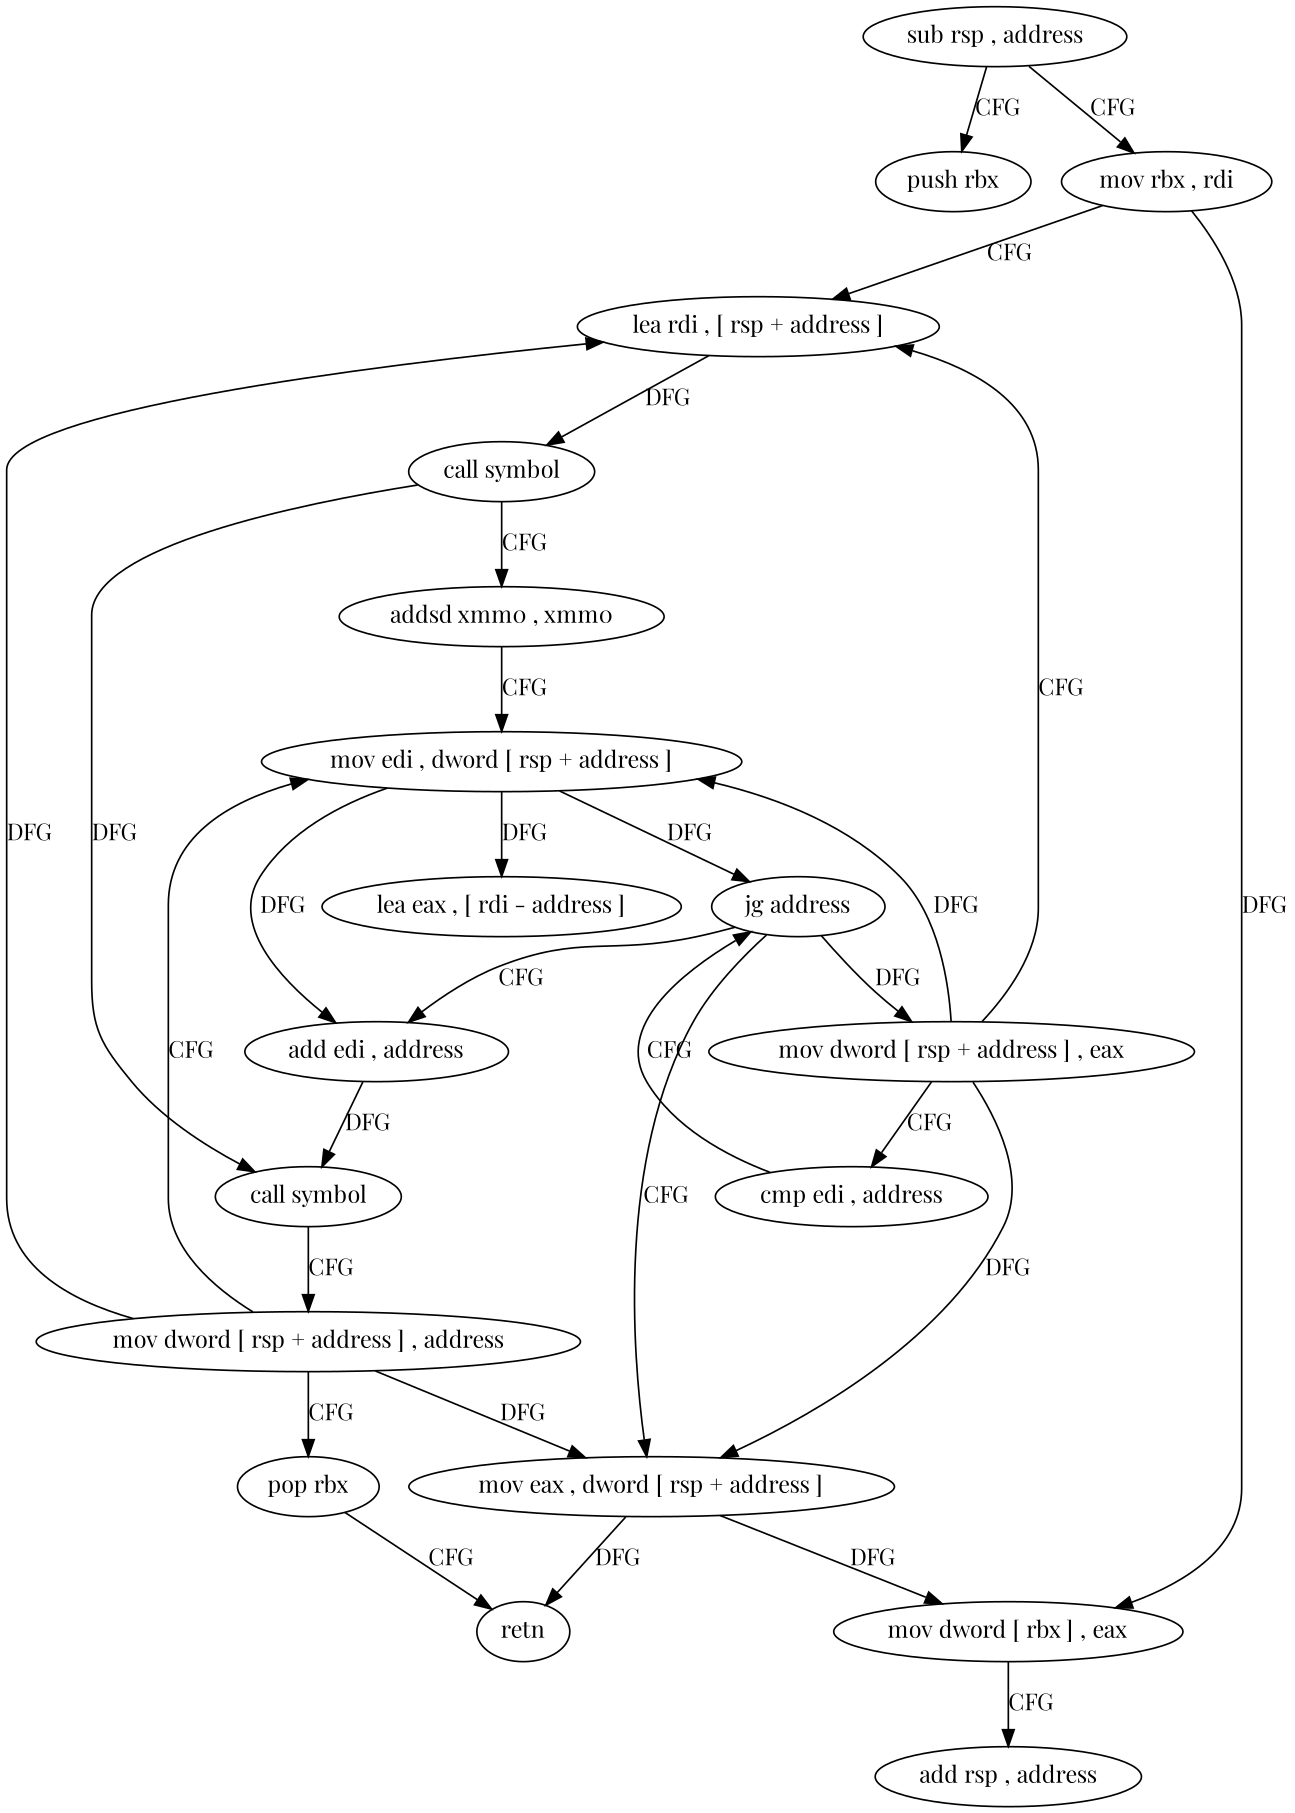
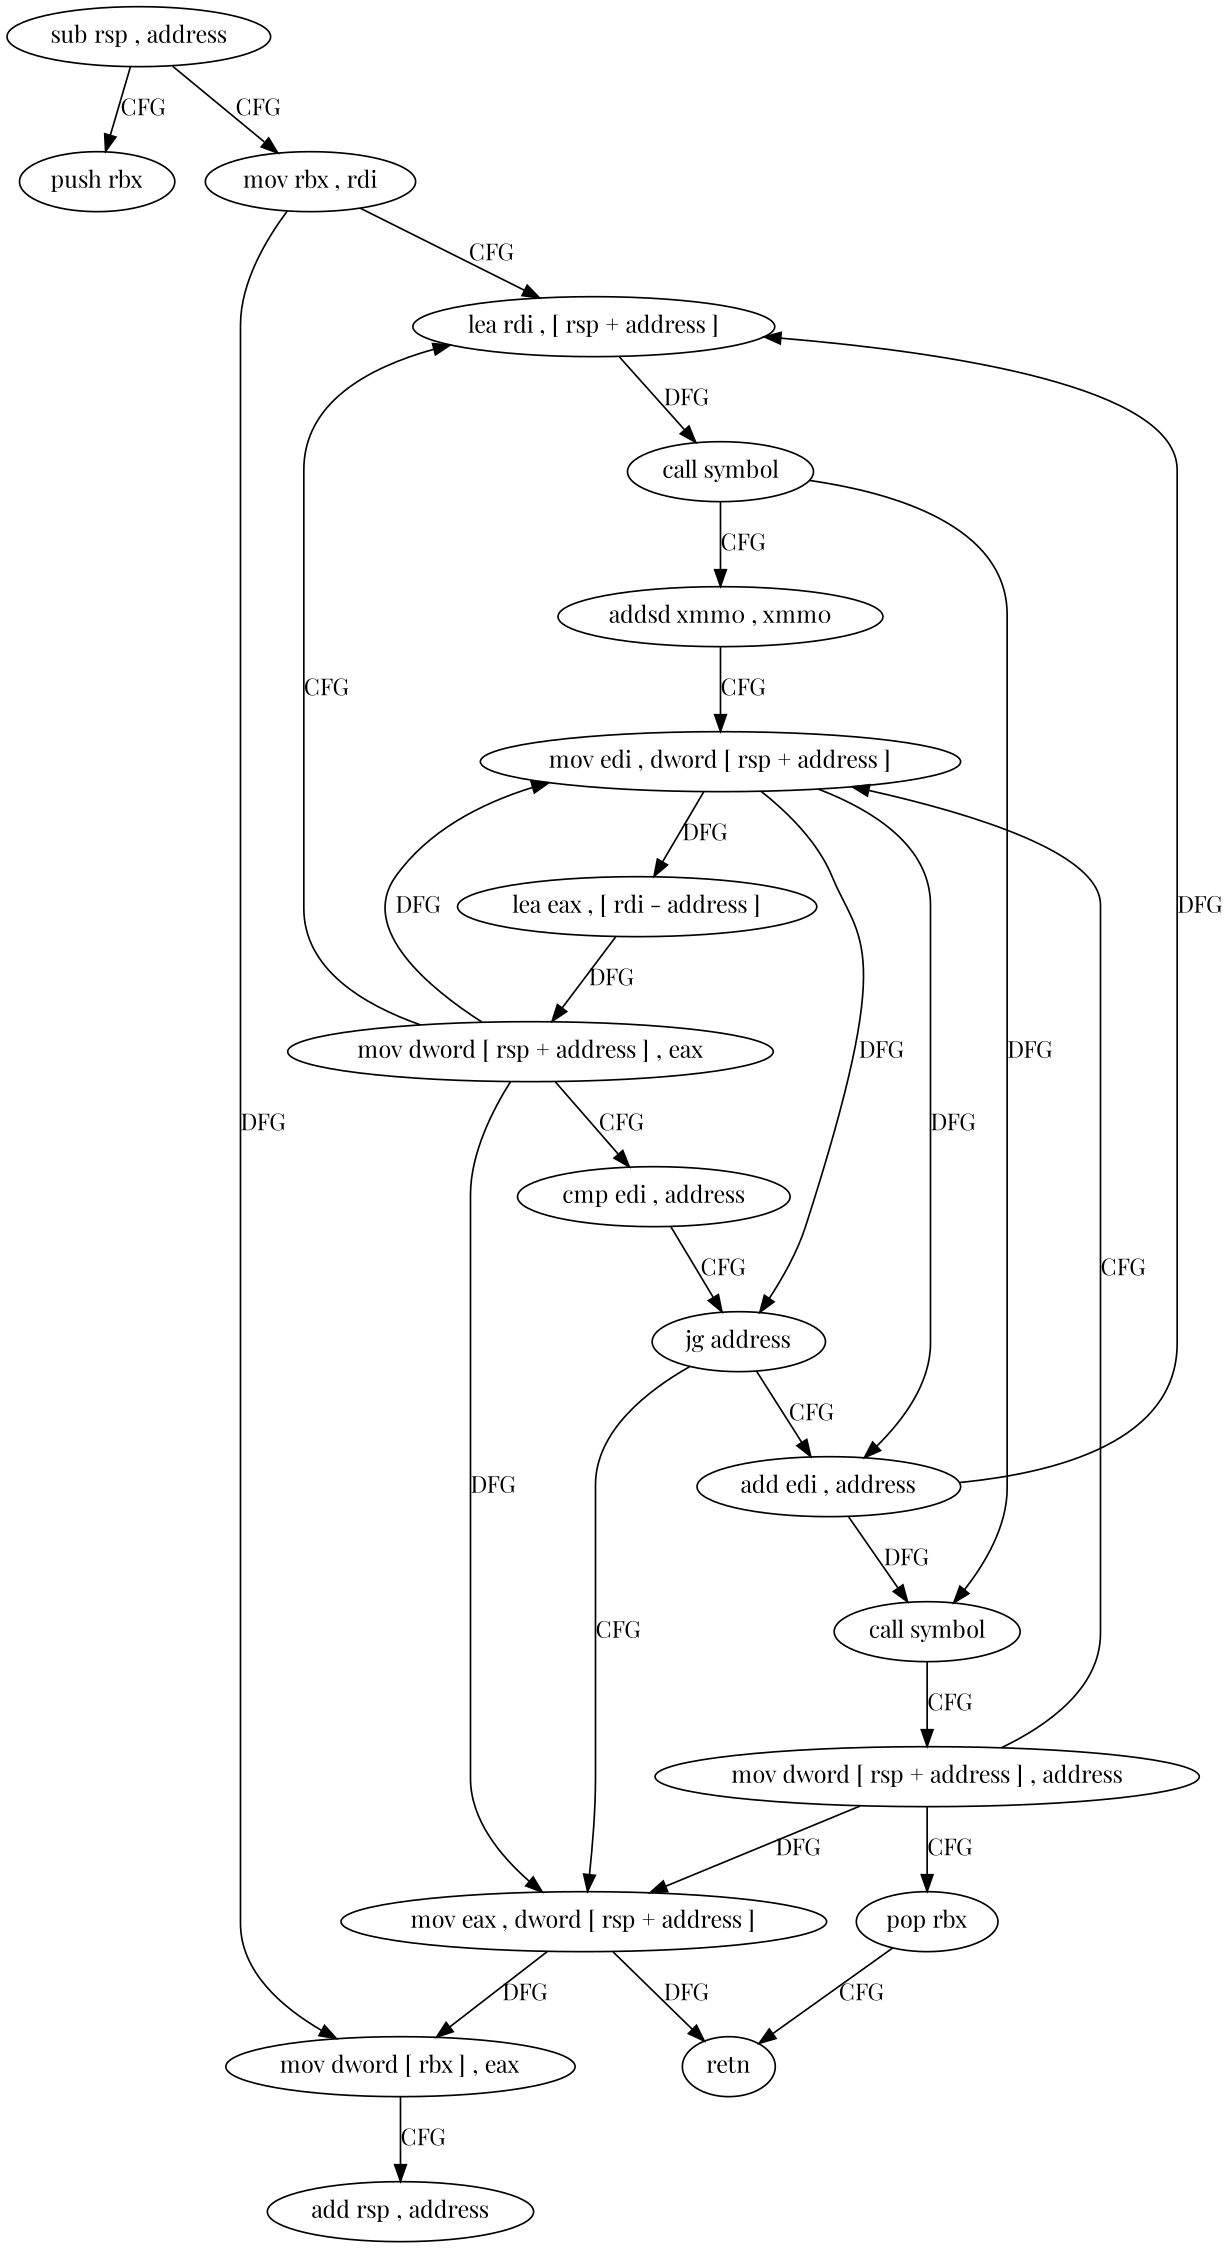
(7, 627) -> (1177, 830)
(858, 975) -> (589, 972)
